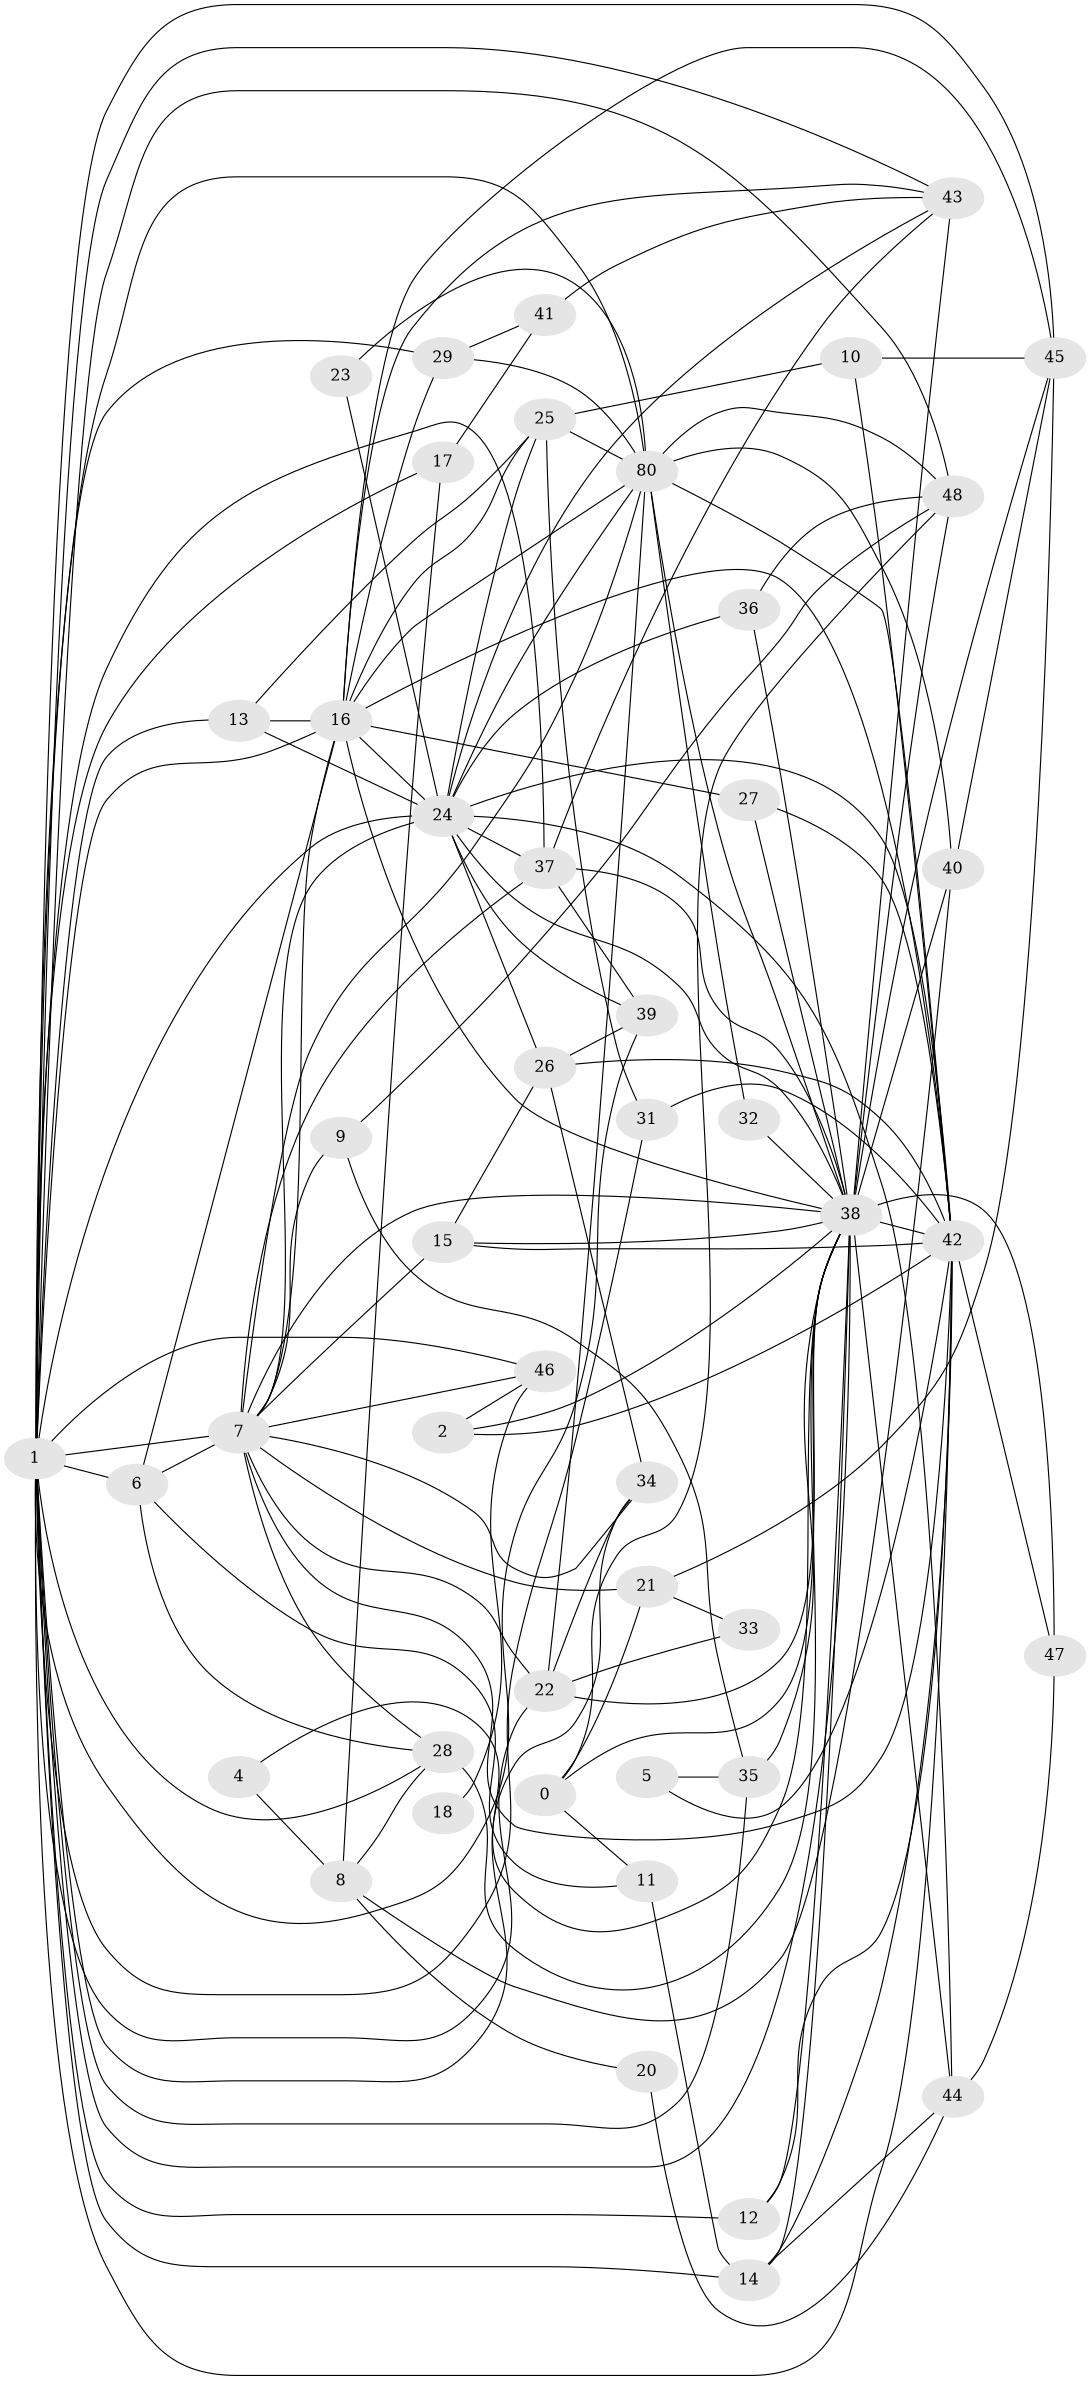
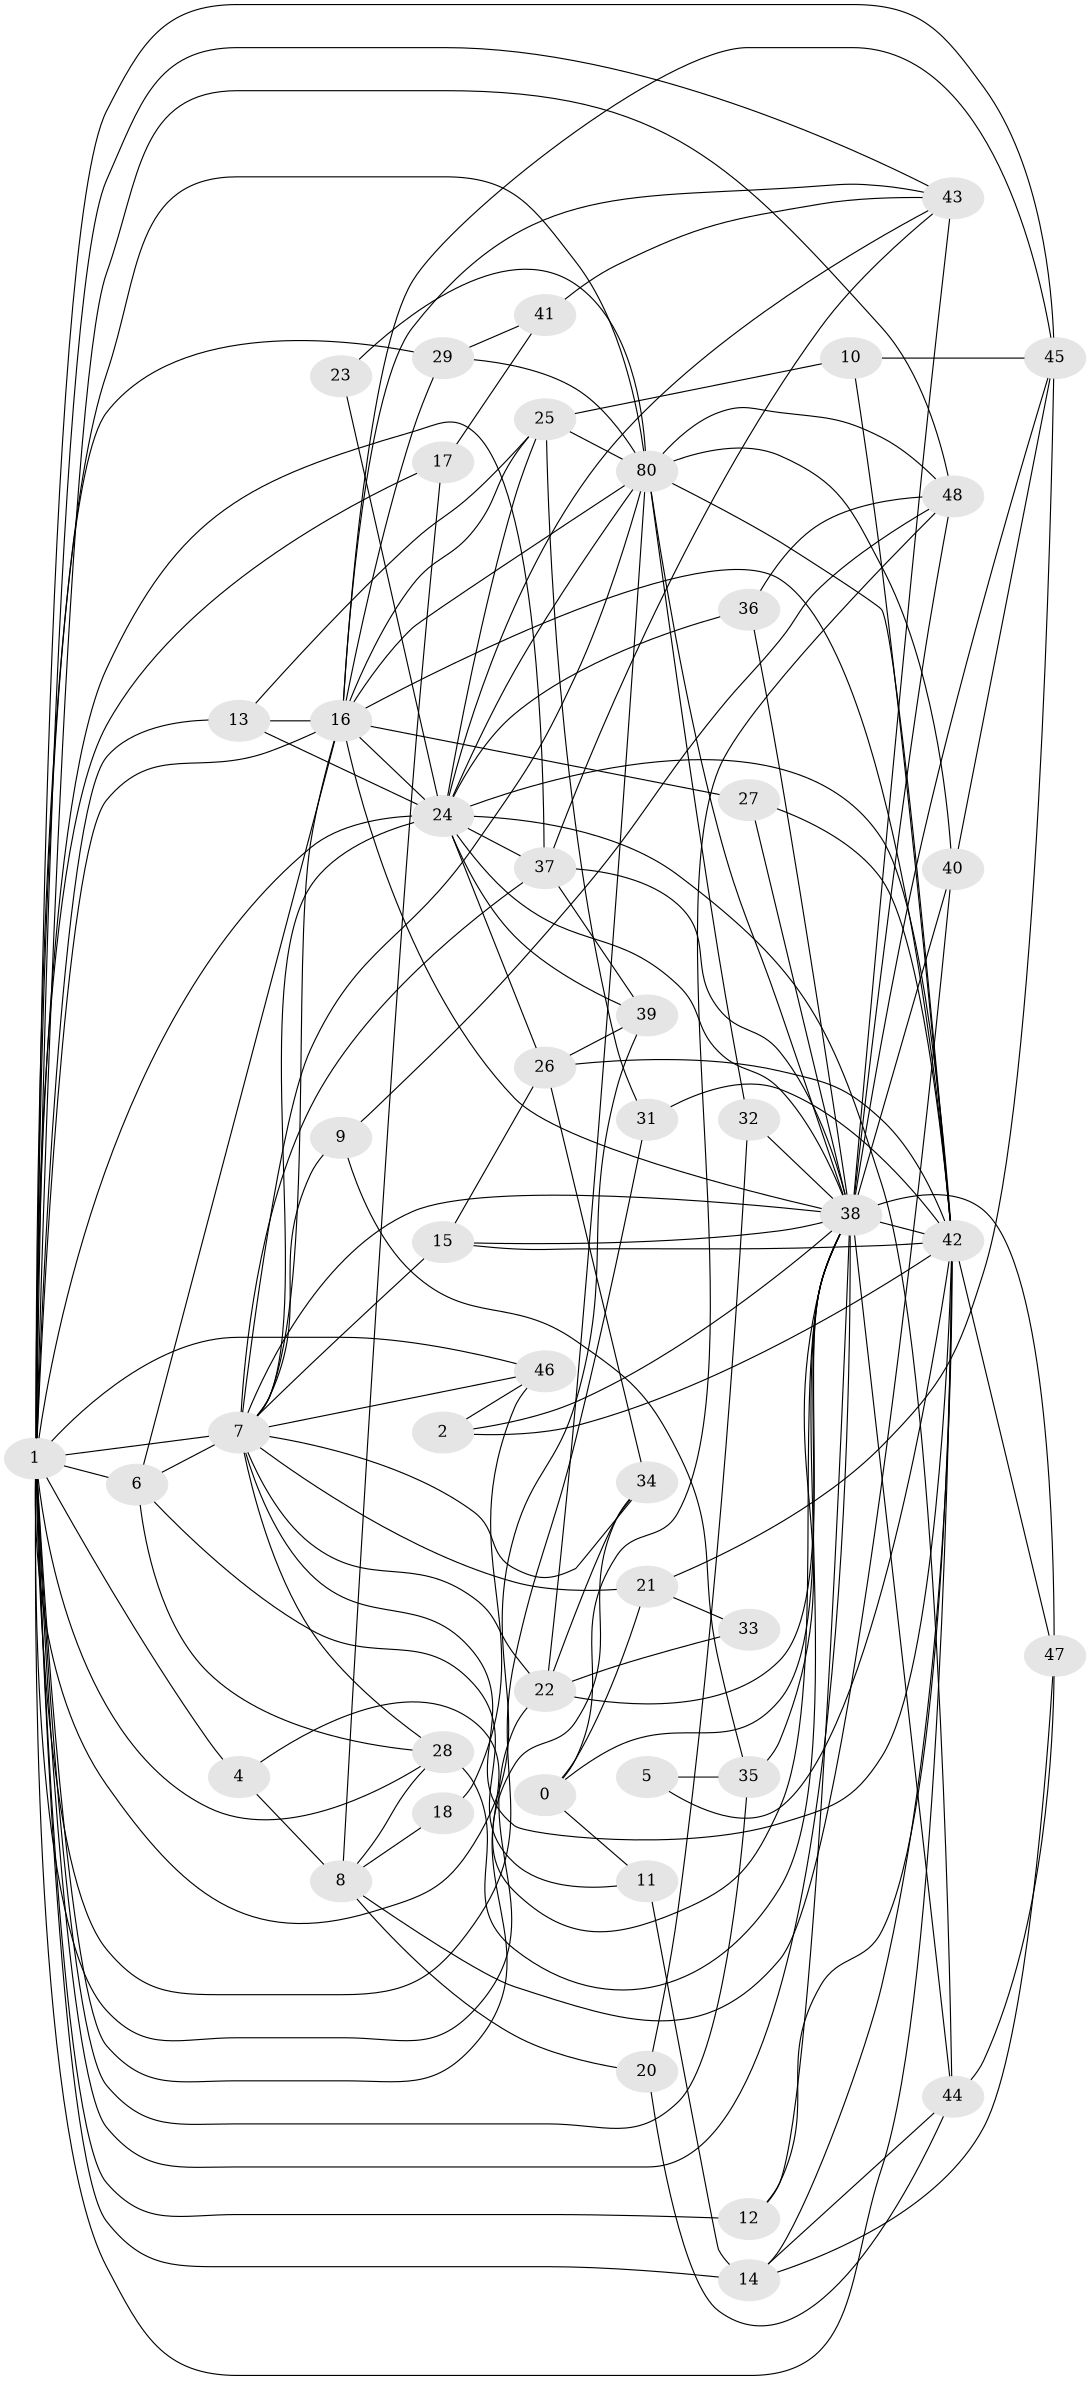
none -> (715, 1575)
none -> (130, 1621)
none -> (392, 1847)
(819, 1934) -> (1012, 2032)
